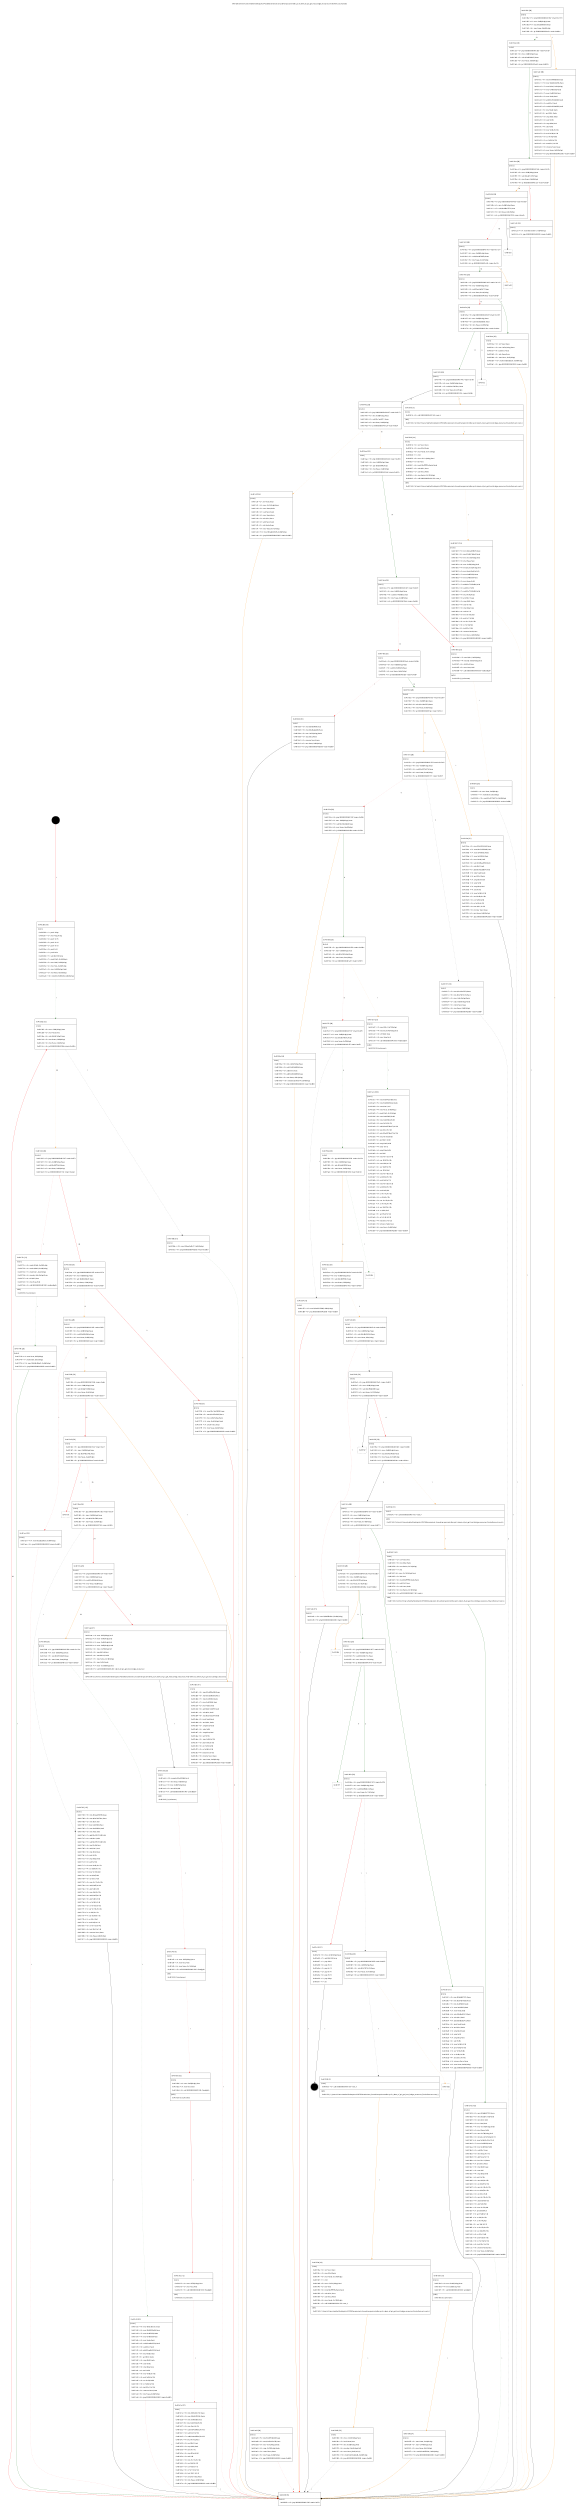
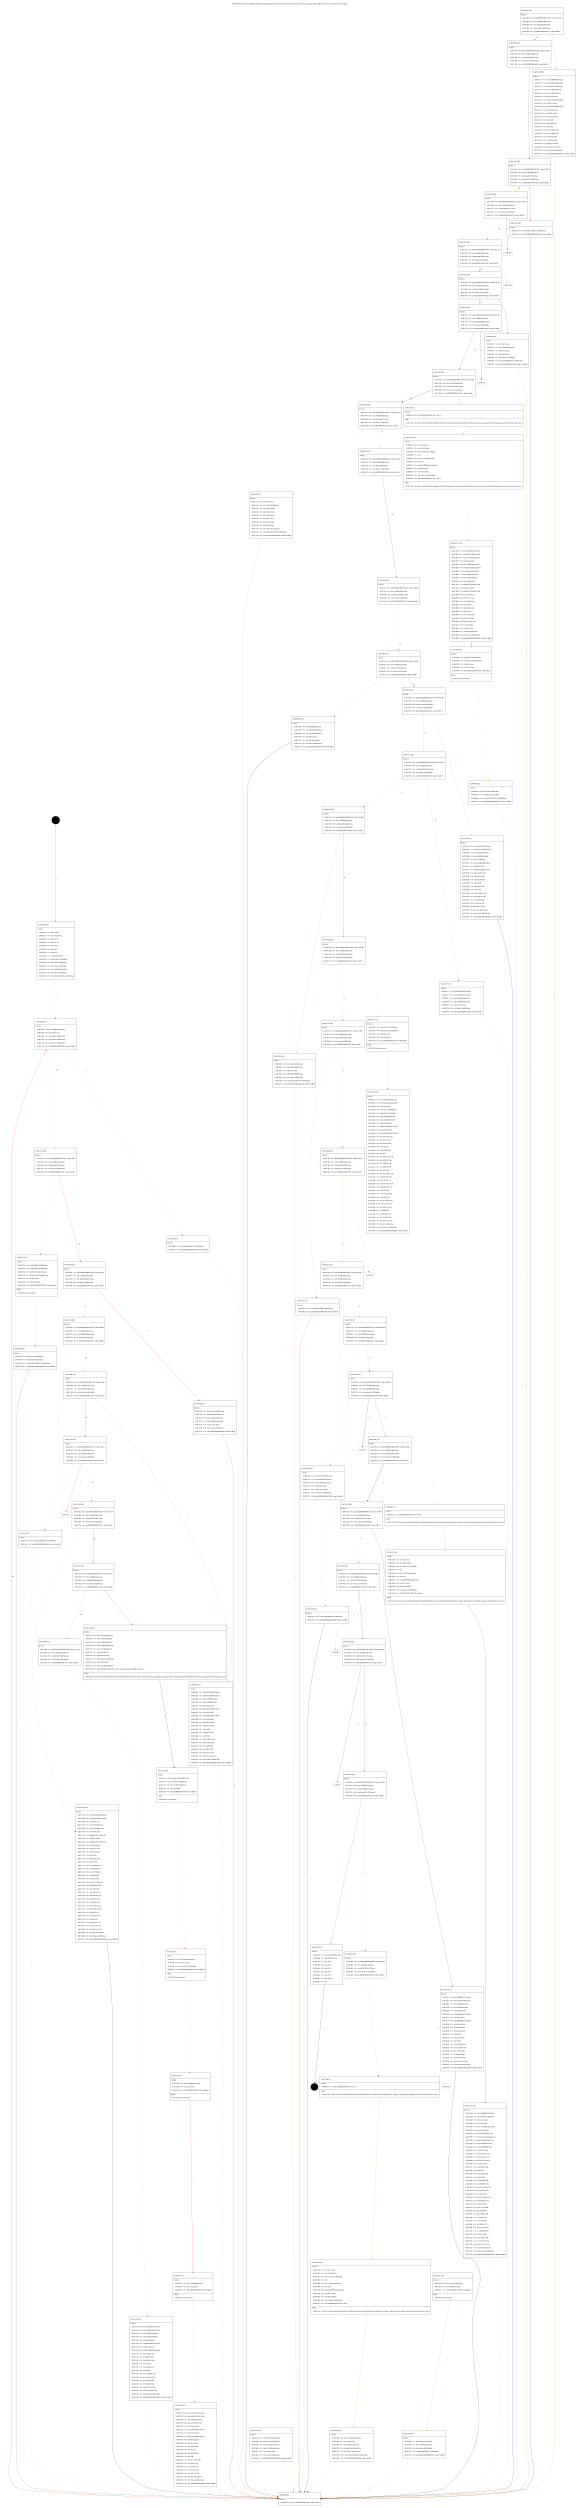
(432, 625) -> (471, 644)
none -> (323, 1482)
